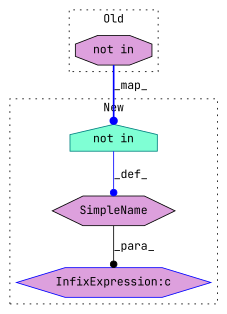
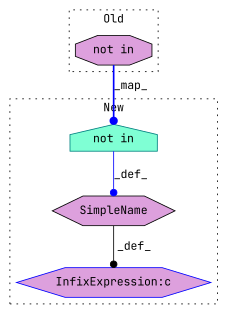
(134, 247) -> (134, 247)
